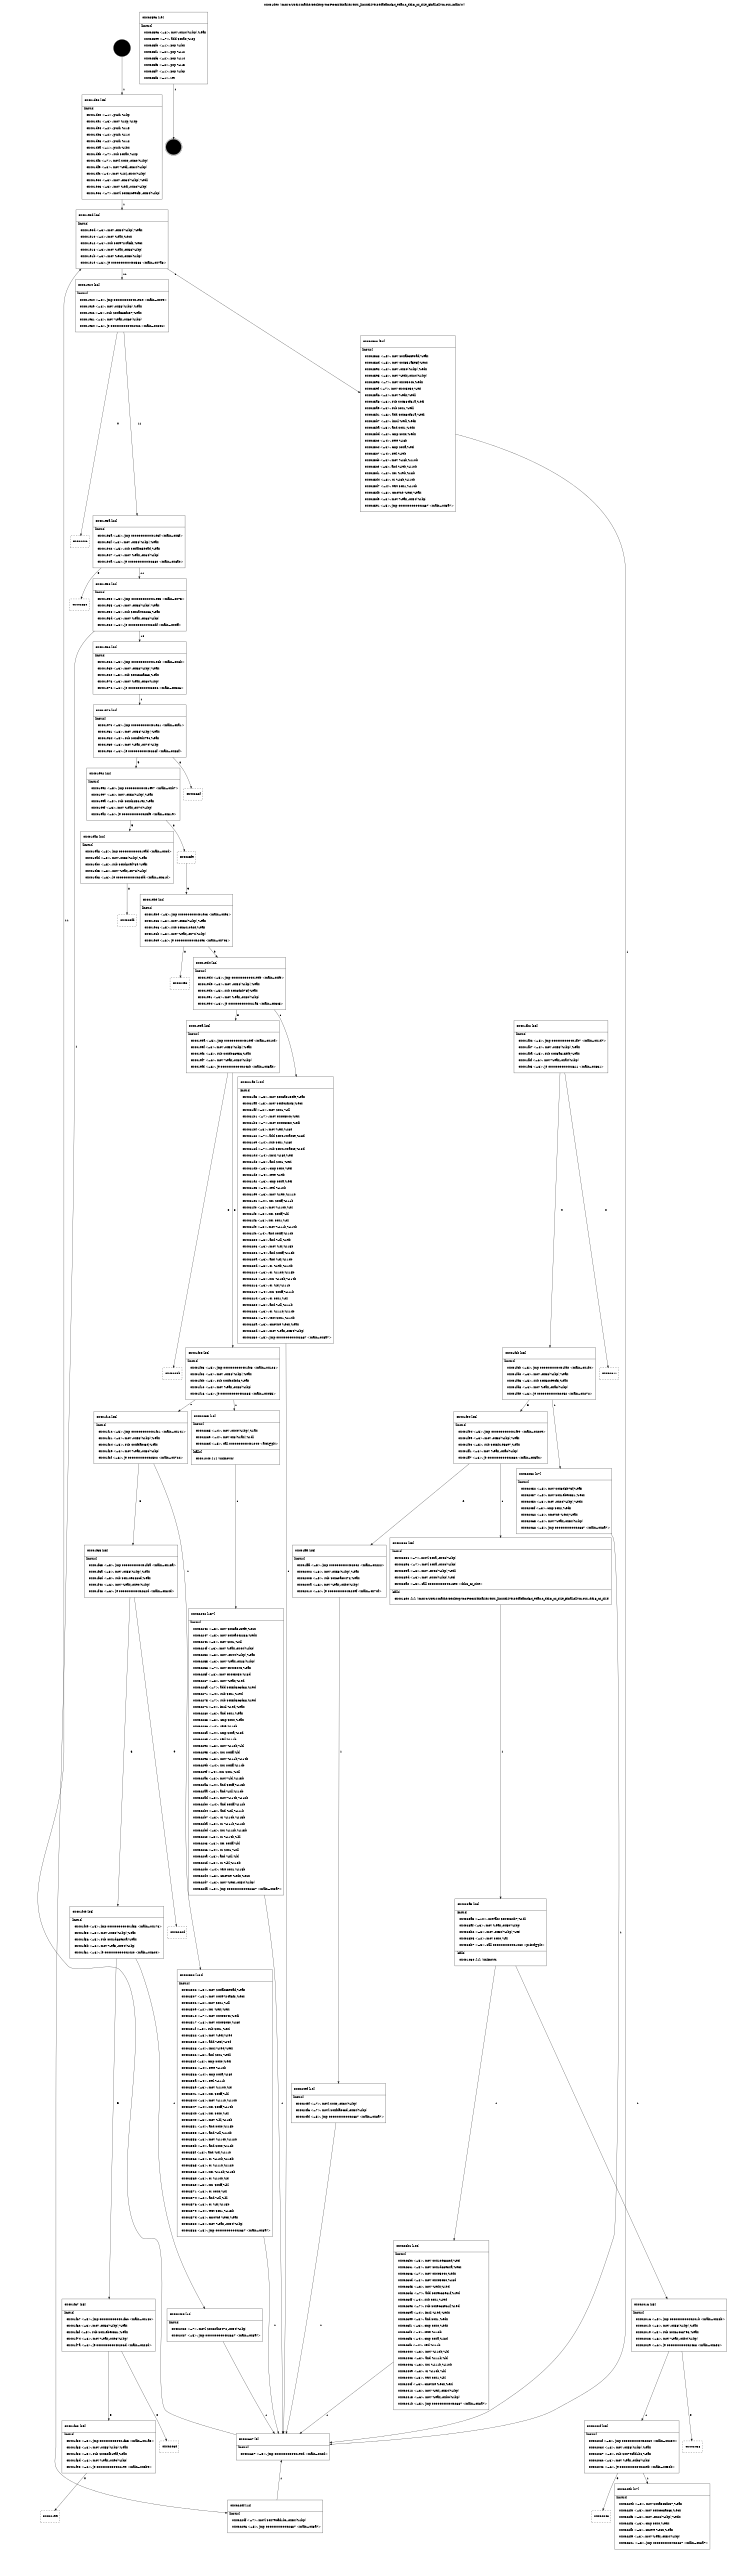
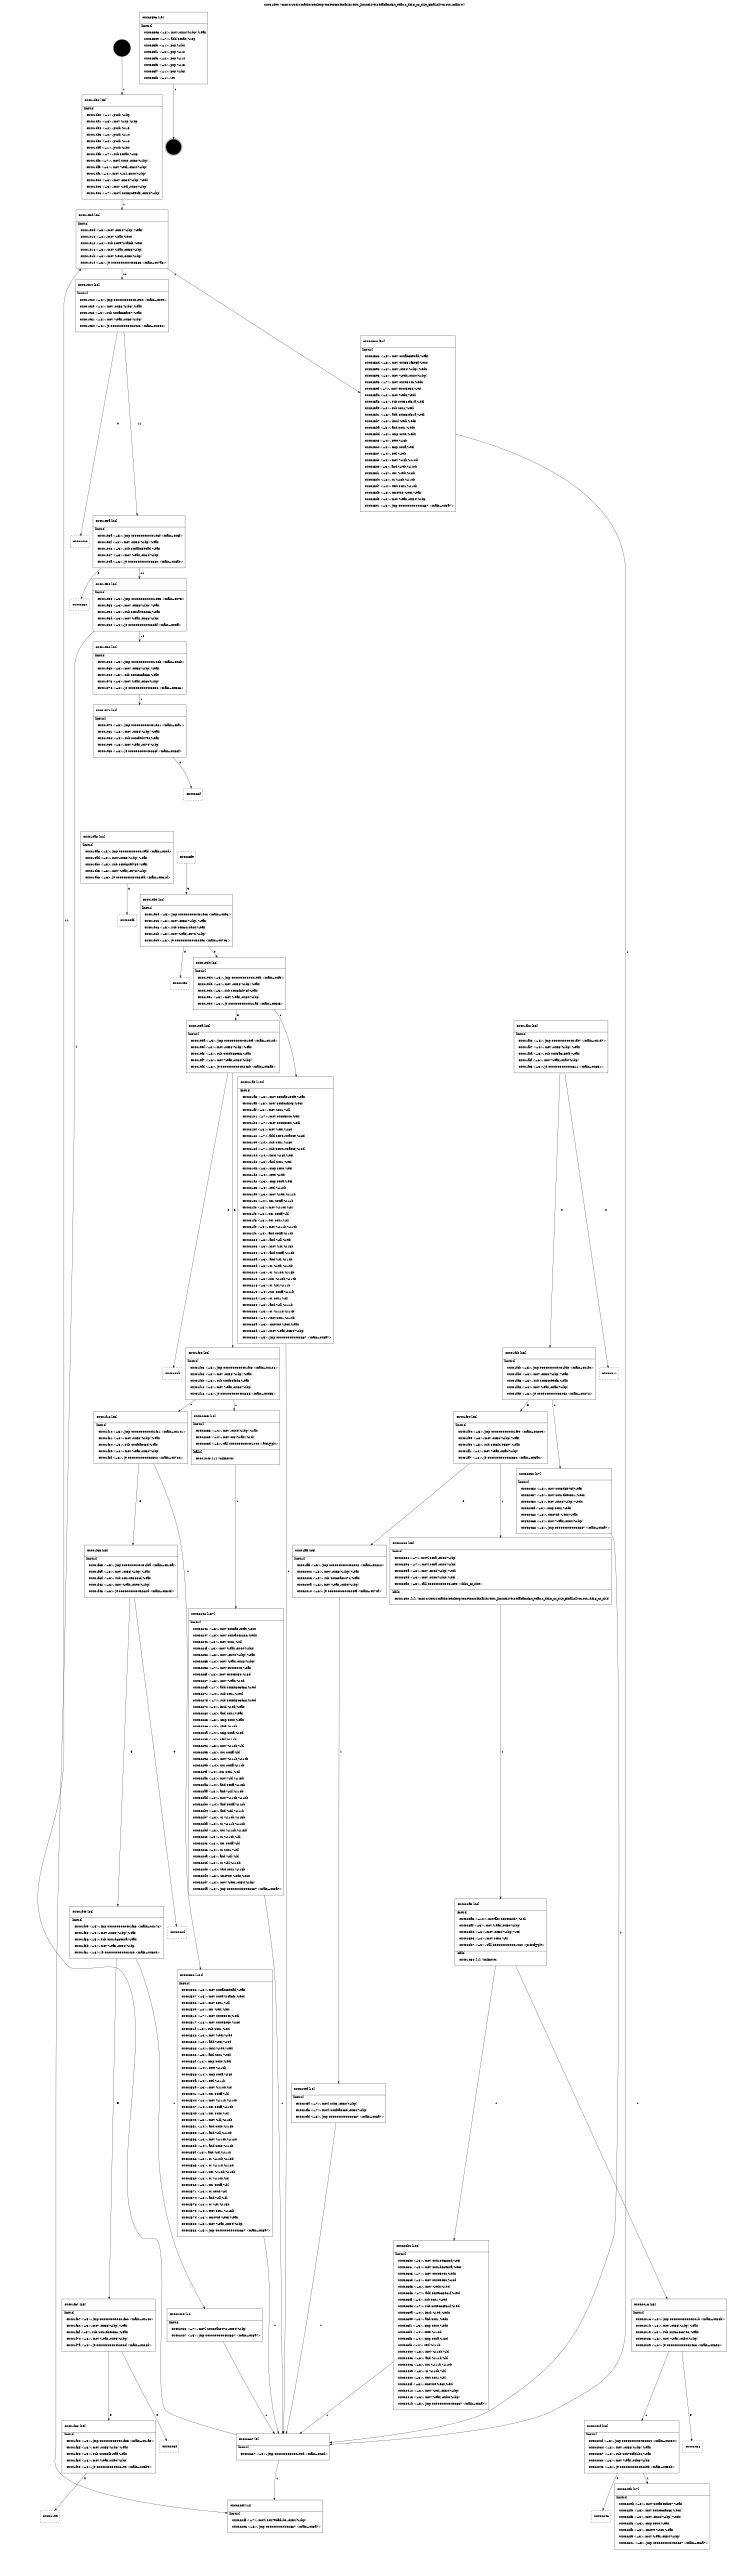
(133, 794) -> none
(279, 2481) -> (275, 2479)
